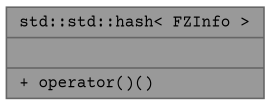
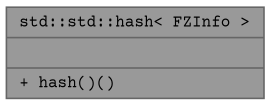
(87, 82) -> (68, 82)
